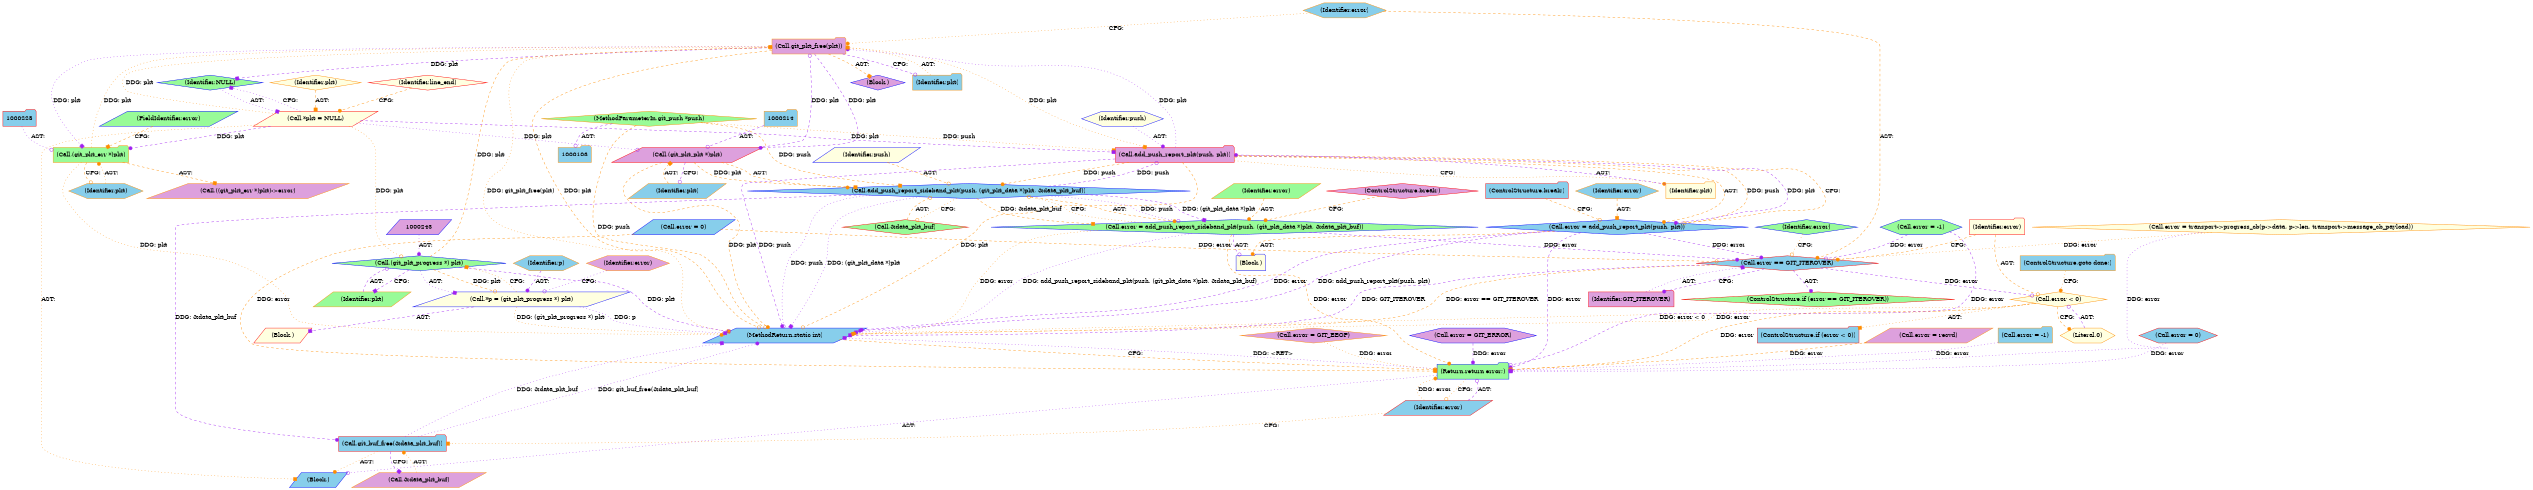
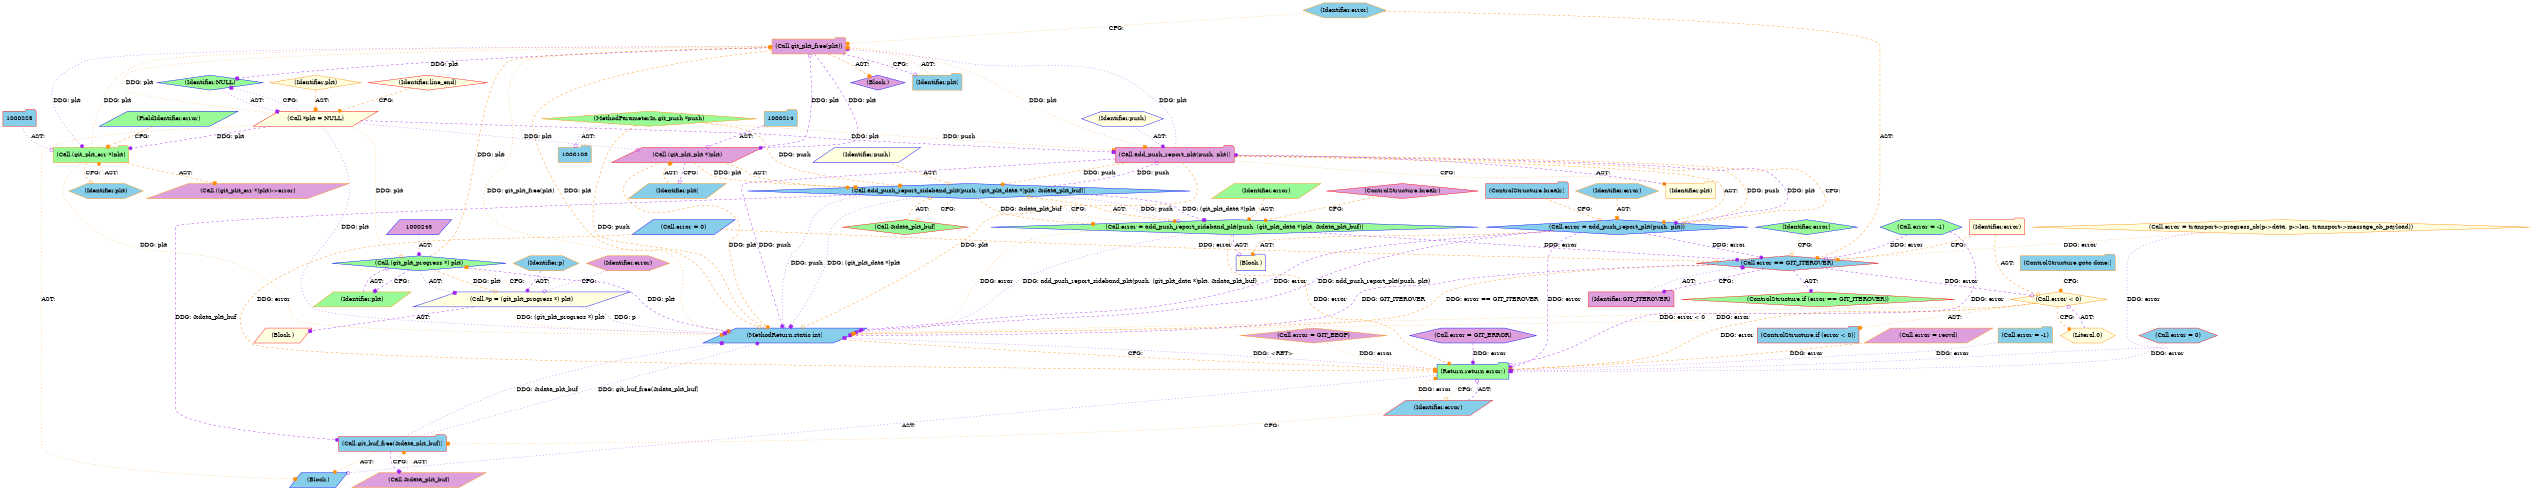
(235, 52) -> (235, 52)
(587, 131) -> (587, 131)
none -> (414, 321)
